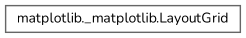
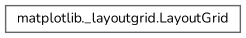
(123, 19) -> (123, 19)
